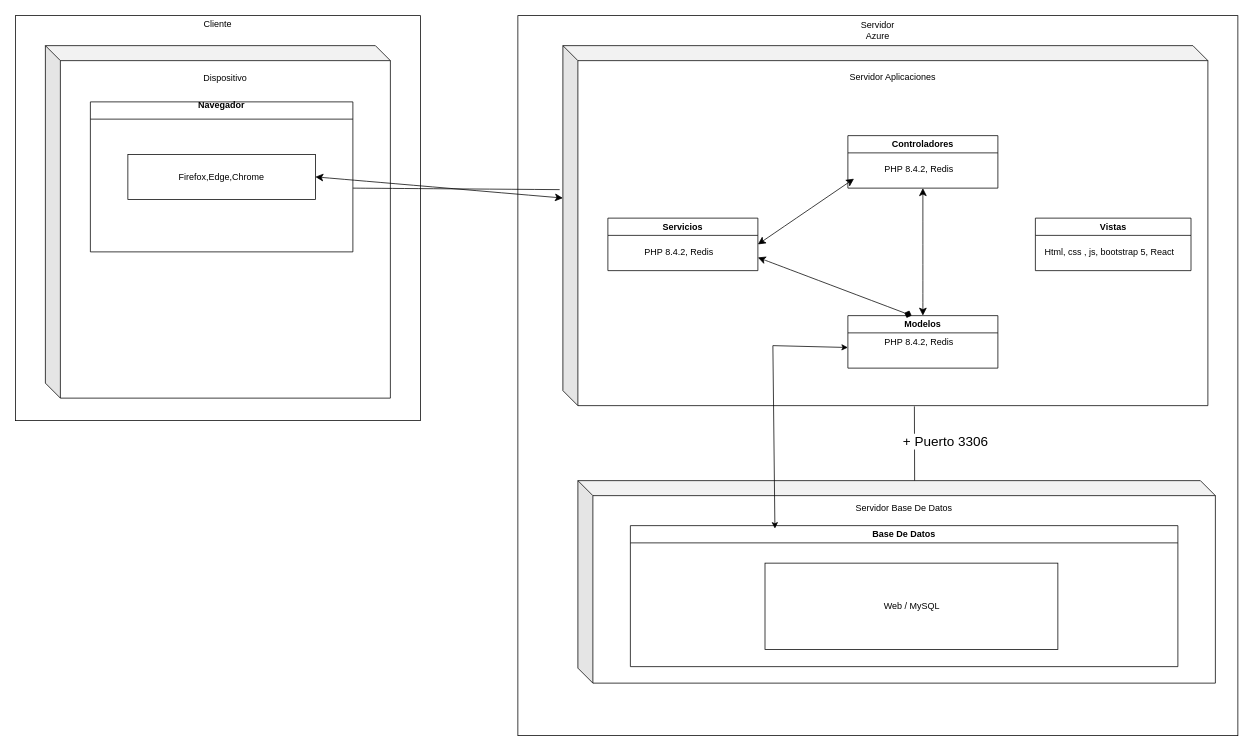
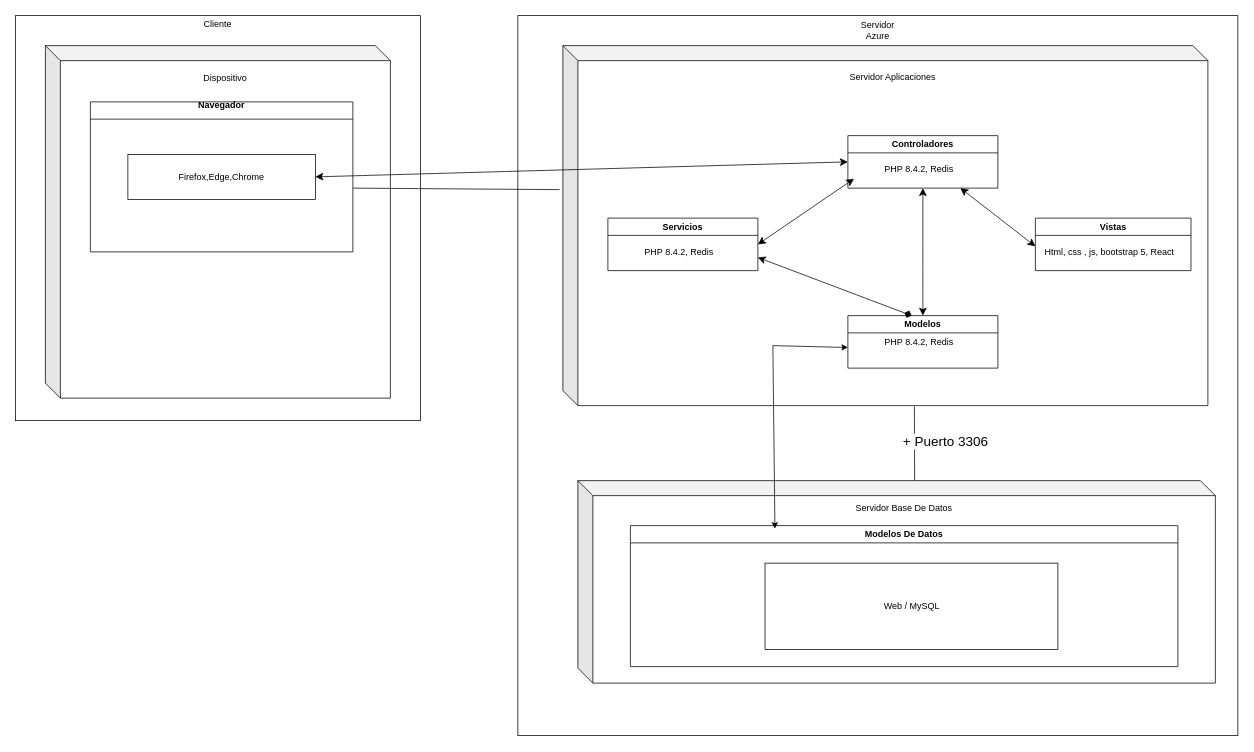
(376, 182) -> (827, 162)
none -> (998, 217)
(904, 534) -> (904, 534)
